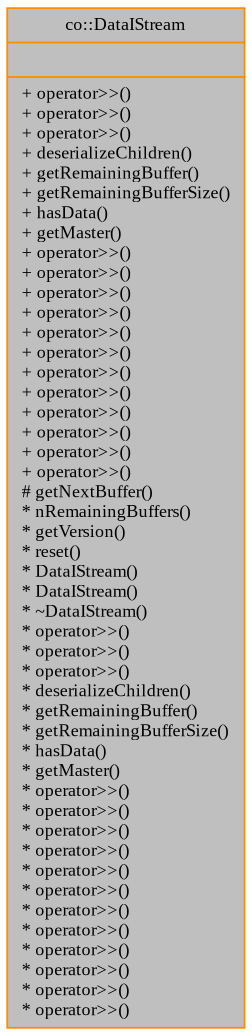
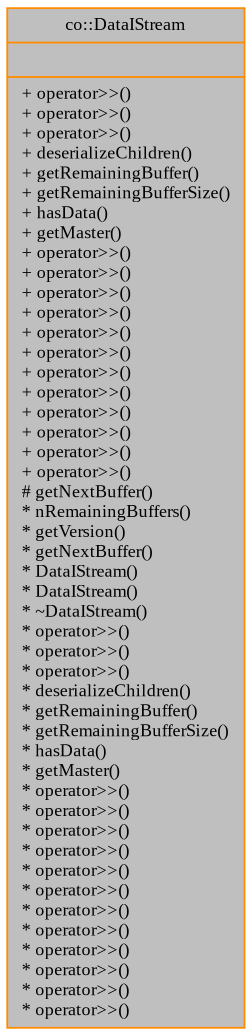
(52, 551) -> (88, 551)
